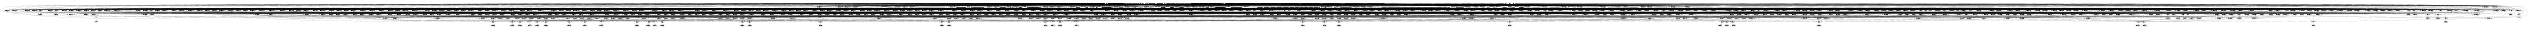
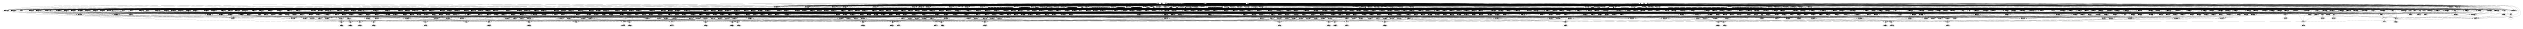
(1979, 11) -> none
(40, 15) -> none
(512, 26) -> none
(585, 26) -> none
